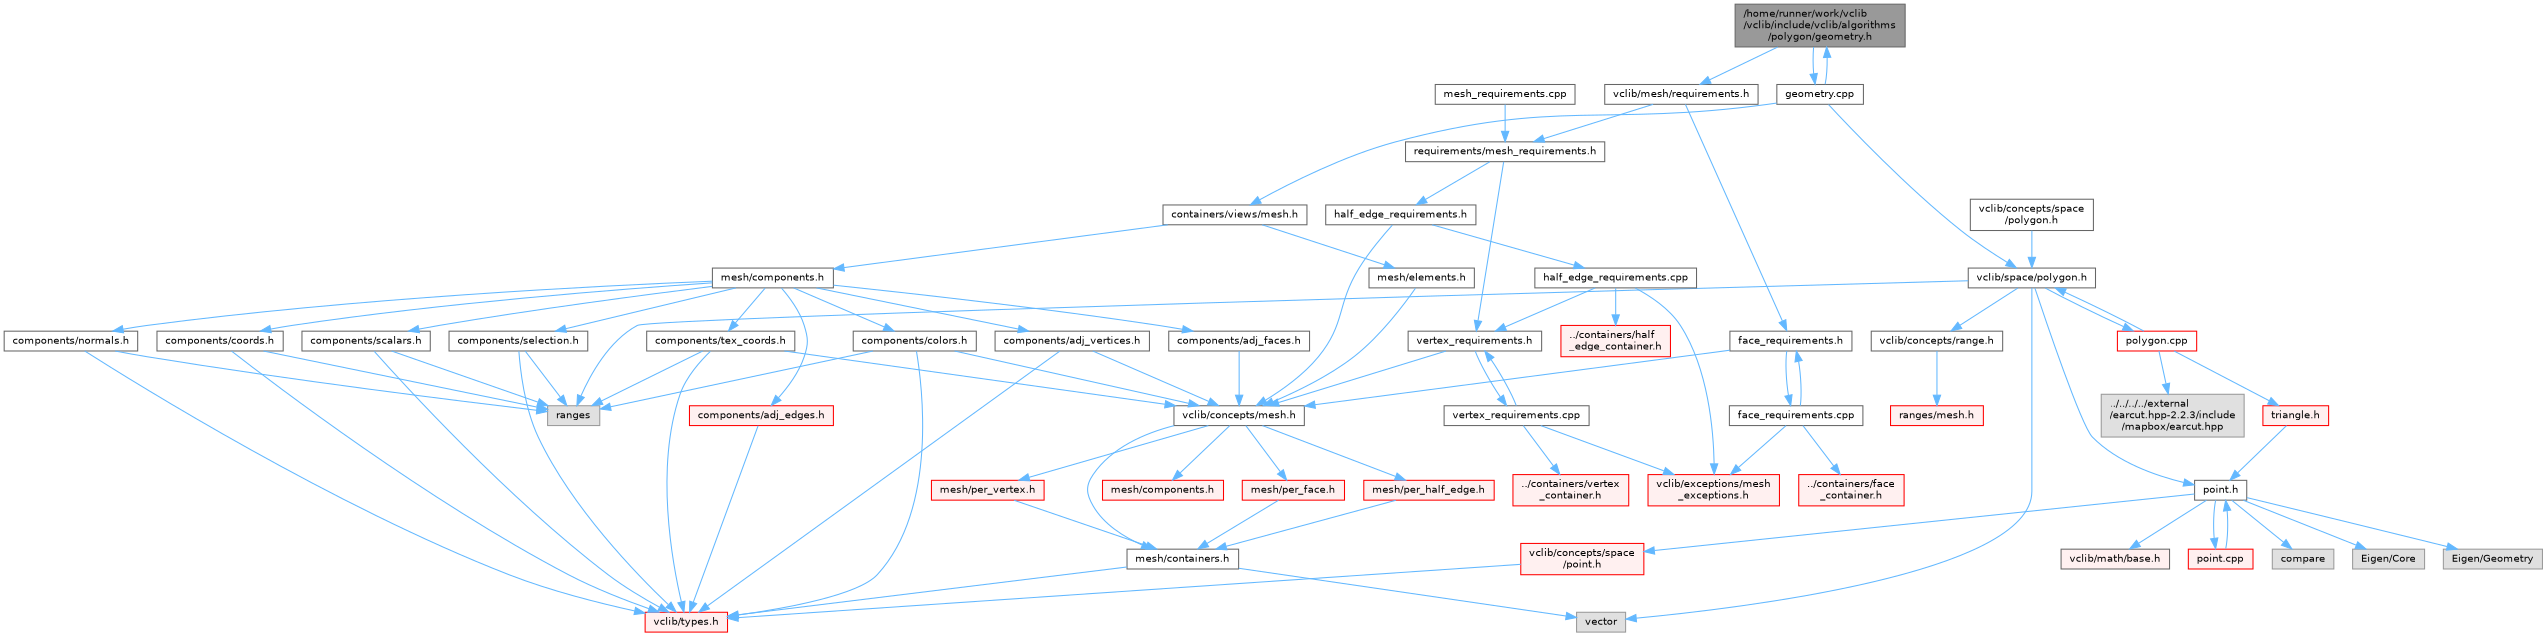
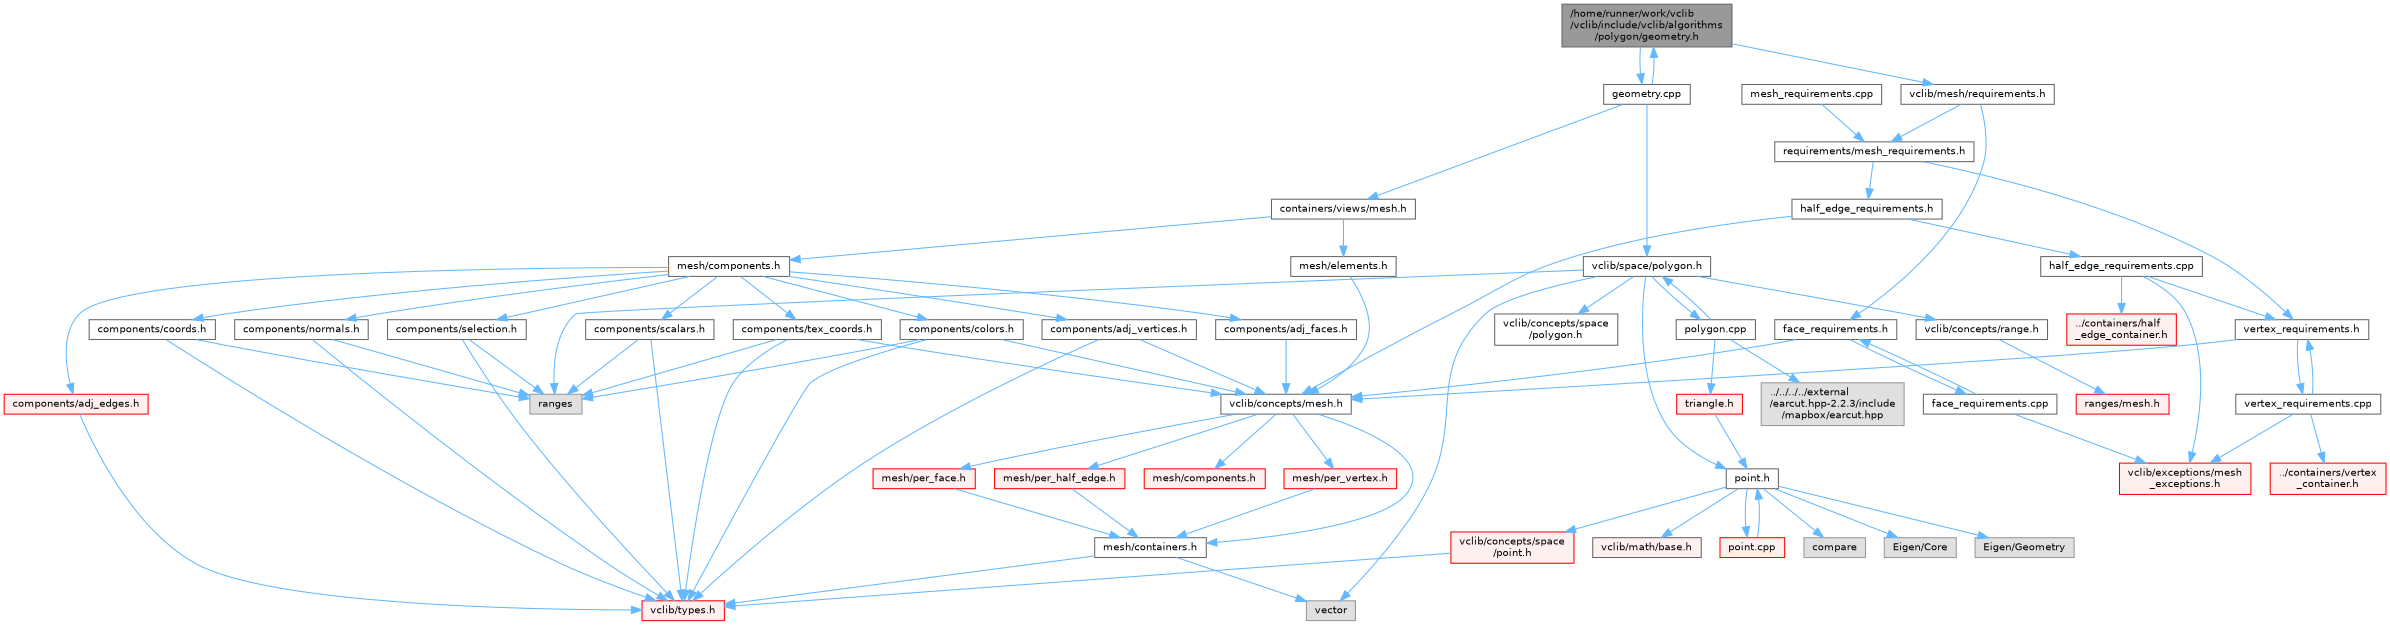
(2032, 244) -> (1610, 292)
(2157, 341) -> (1716, 330)
(1851, 490) -> none
